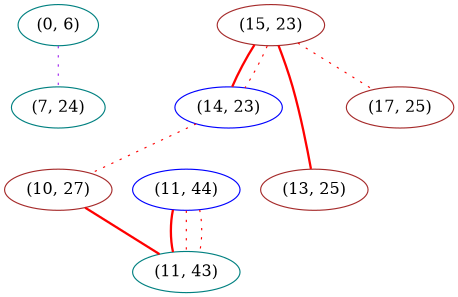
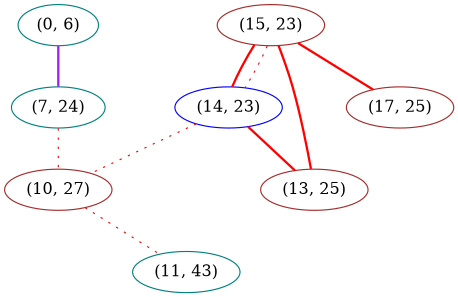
(58, 66) -> (58, 66)
(335, 66) -> (335, 66)
none -> (58, 149)
none -> (272, 149)
(186, 190) -> none
(122, 231) -> (122, 231)
